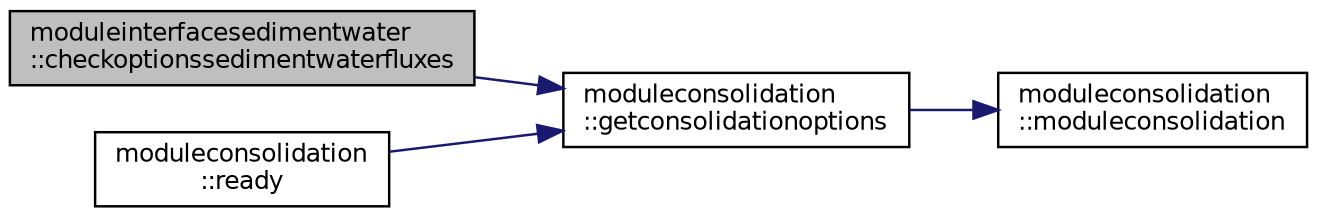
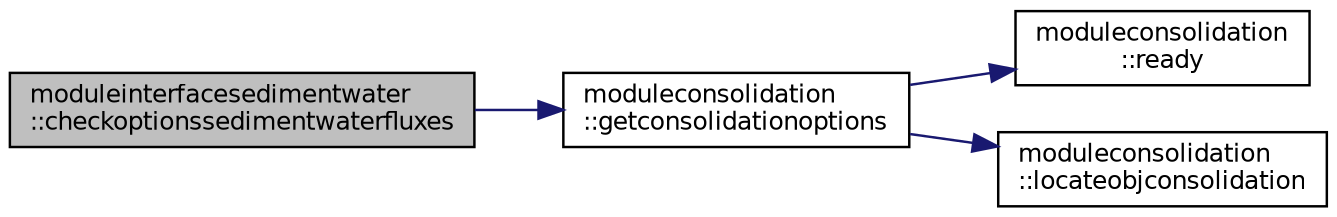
(1153, 110) -> (1163, 169)
(464, 143) -> (950, 79)
